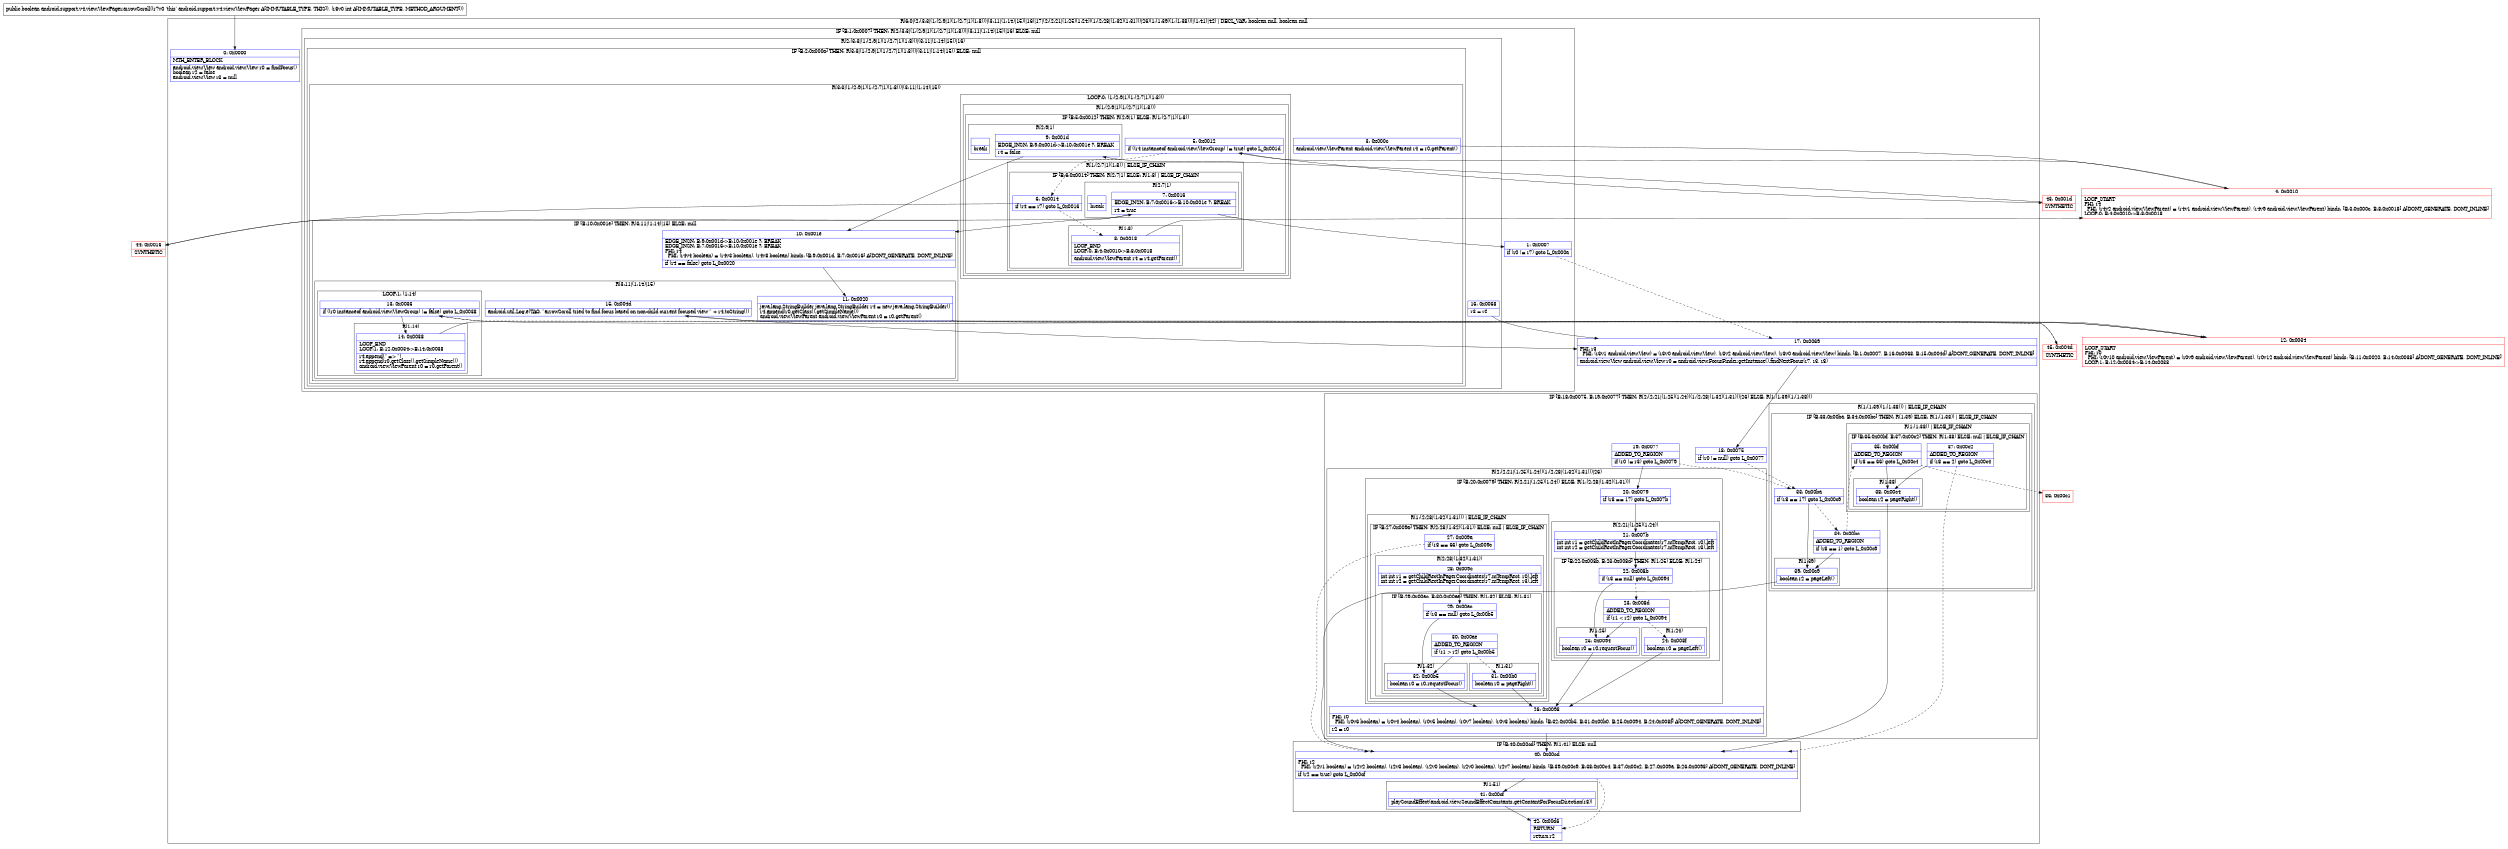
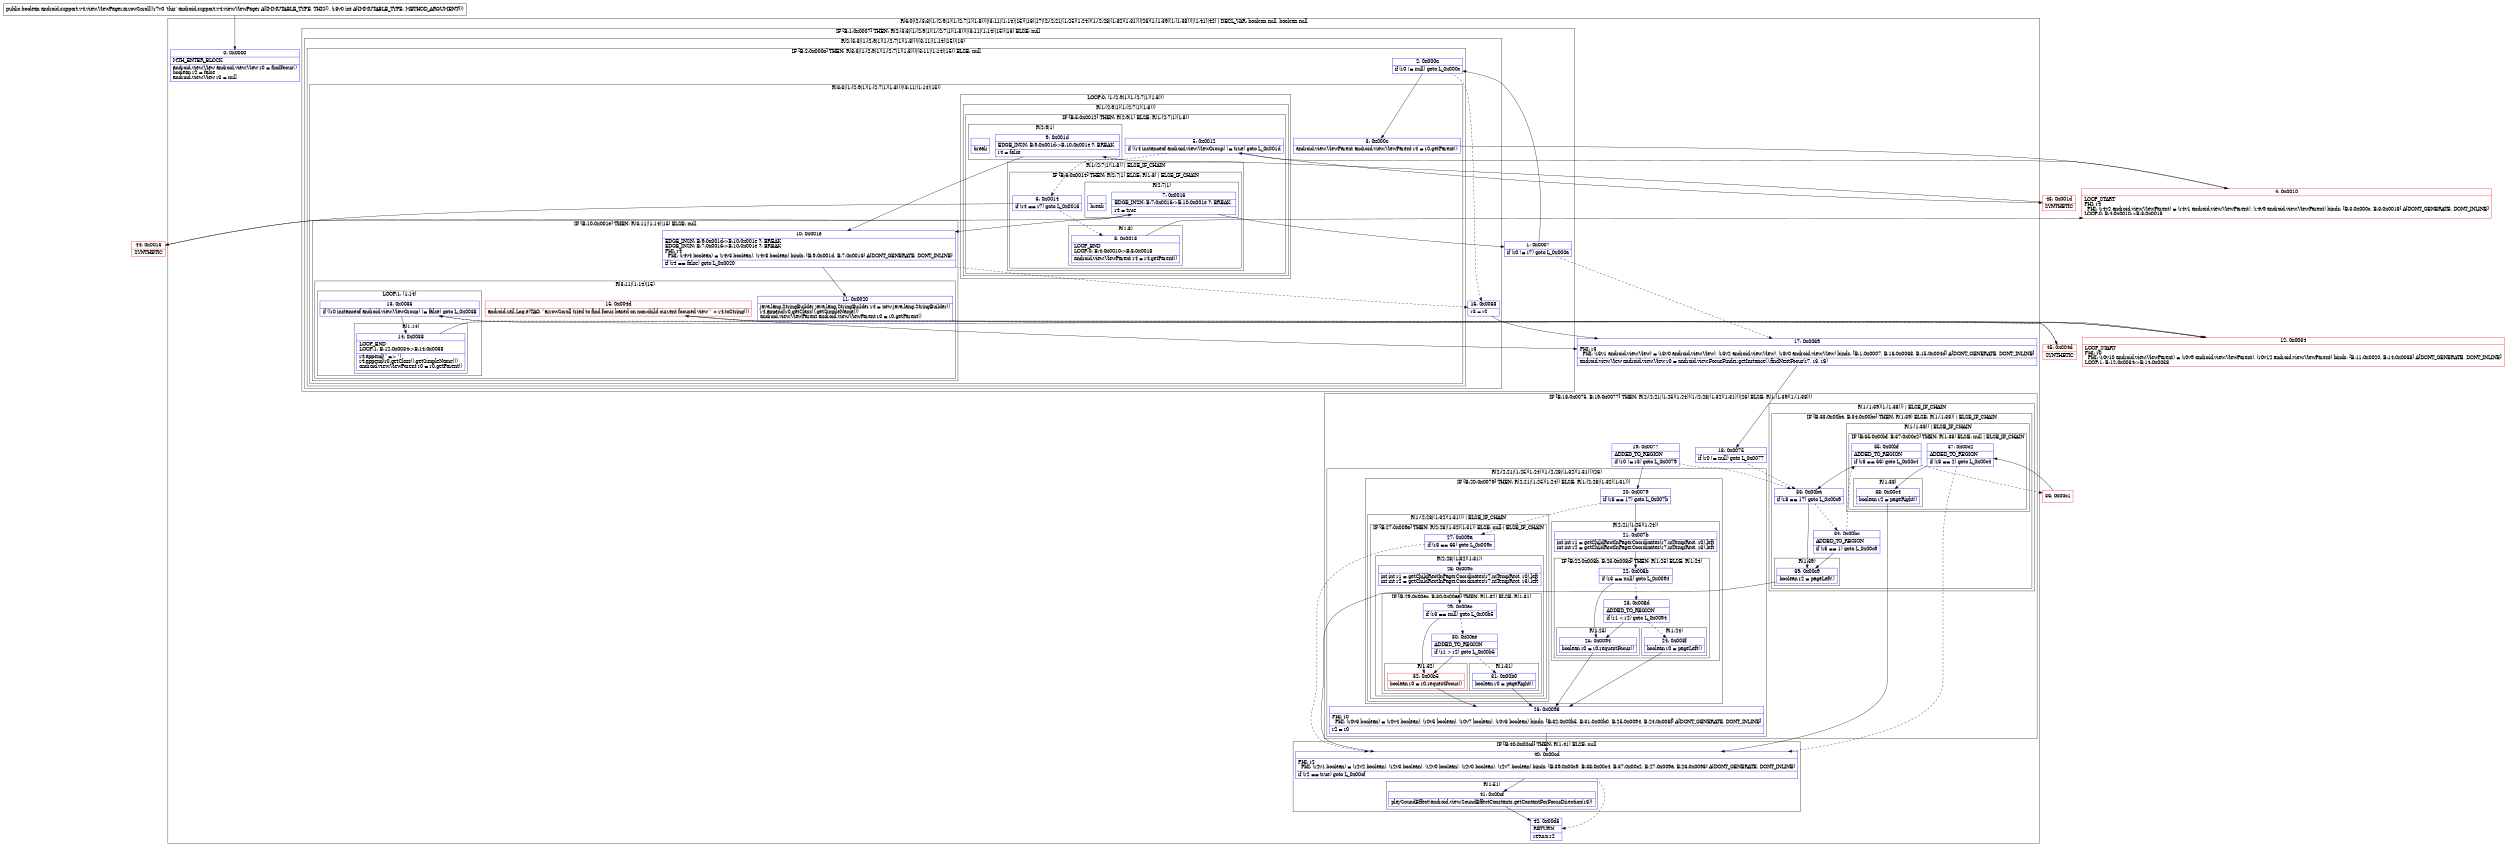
none -> (1427, 66)
none -> (1210, 290)
(618, 309) -> (618, 309)
none -> (2024, 467)
(1887, 476) -> (1836, 476)
none -> (1542, 516)
none -> (1462, 625)
(1426, 681) -> (1426, 681)
